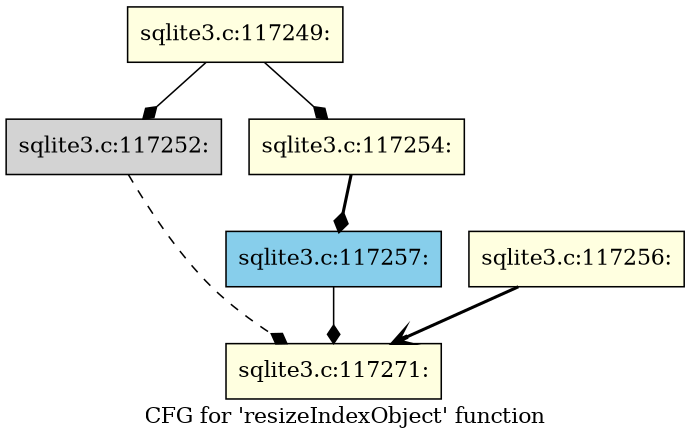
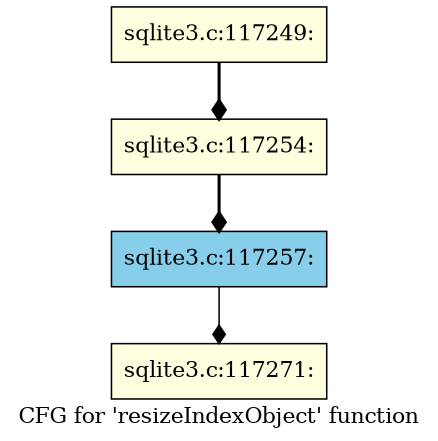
(289, 84) -> (219, 82)
(114, 147) -> none
(577, 259) -> none
